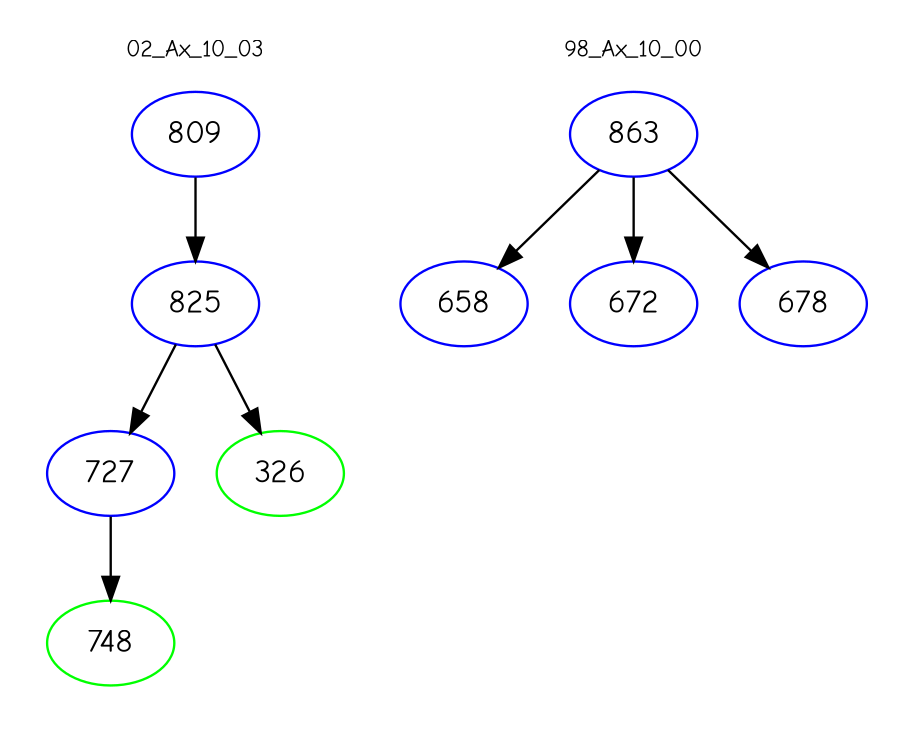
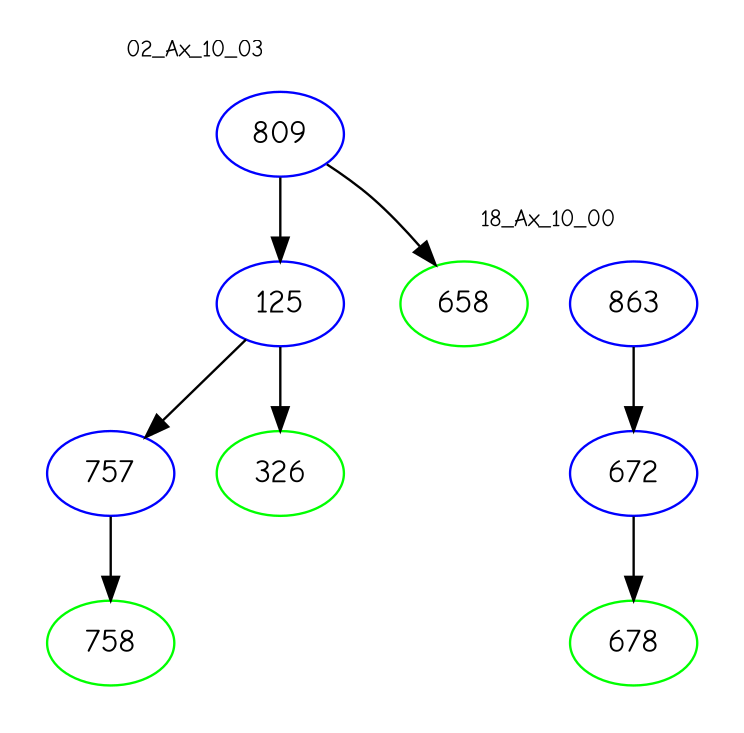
(634, 51) -> (549, 220)
(558, 211) -> (397, 221)
(710, 211) -> (634, 547)
(196, 304) -> (280, 304)
(464, 304) -> (464, 304)
(803, 304) -> (634, 643)
(111, 473) -> (111, 473)
(111, 643) -> (111, 643)
